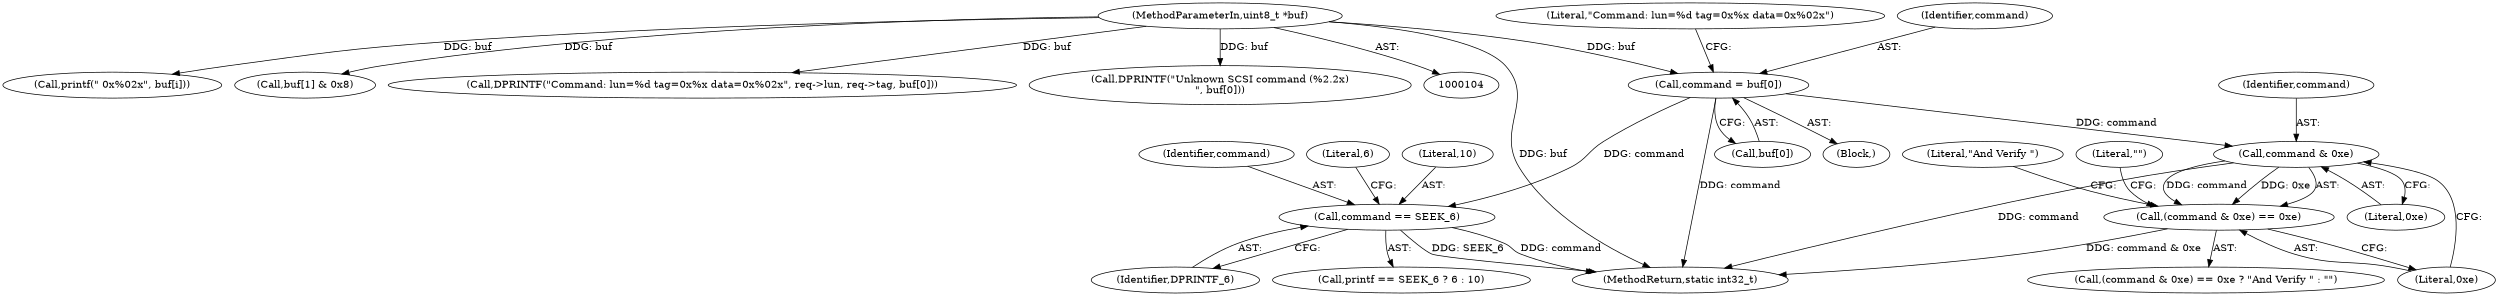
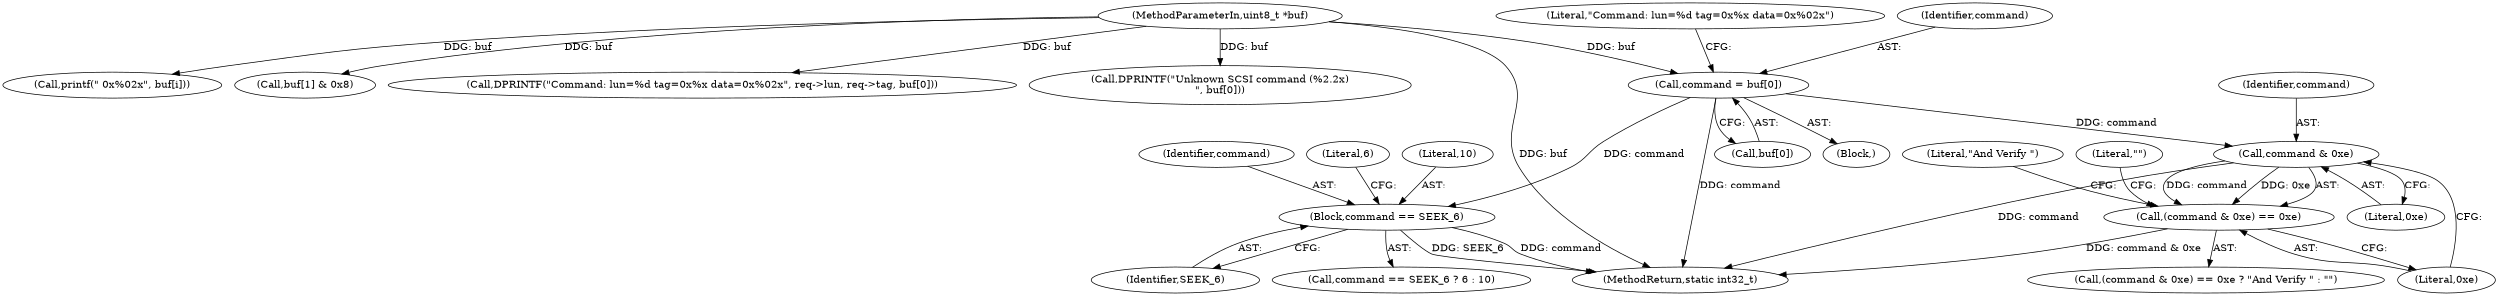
(1461, 85) -> none
(1387, 217) -> (1387, 217)
(1175, 280) -> (1175, 280)
(1401, 280) -> (1401, 280)
